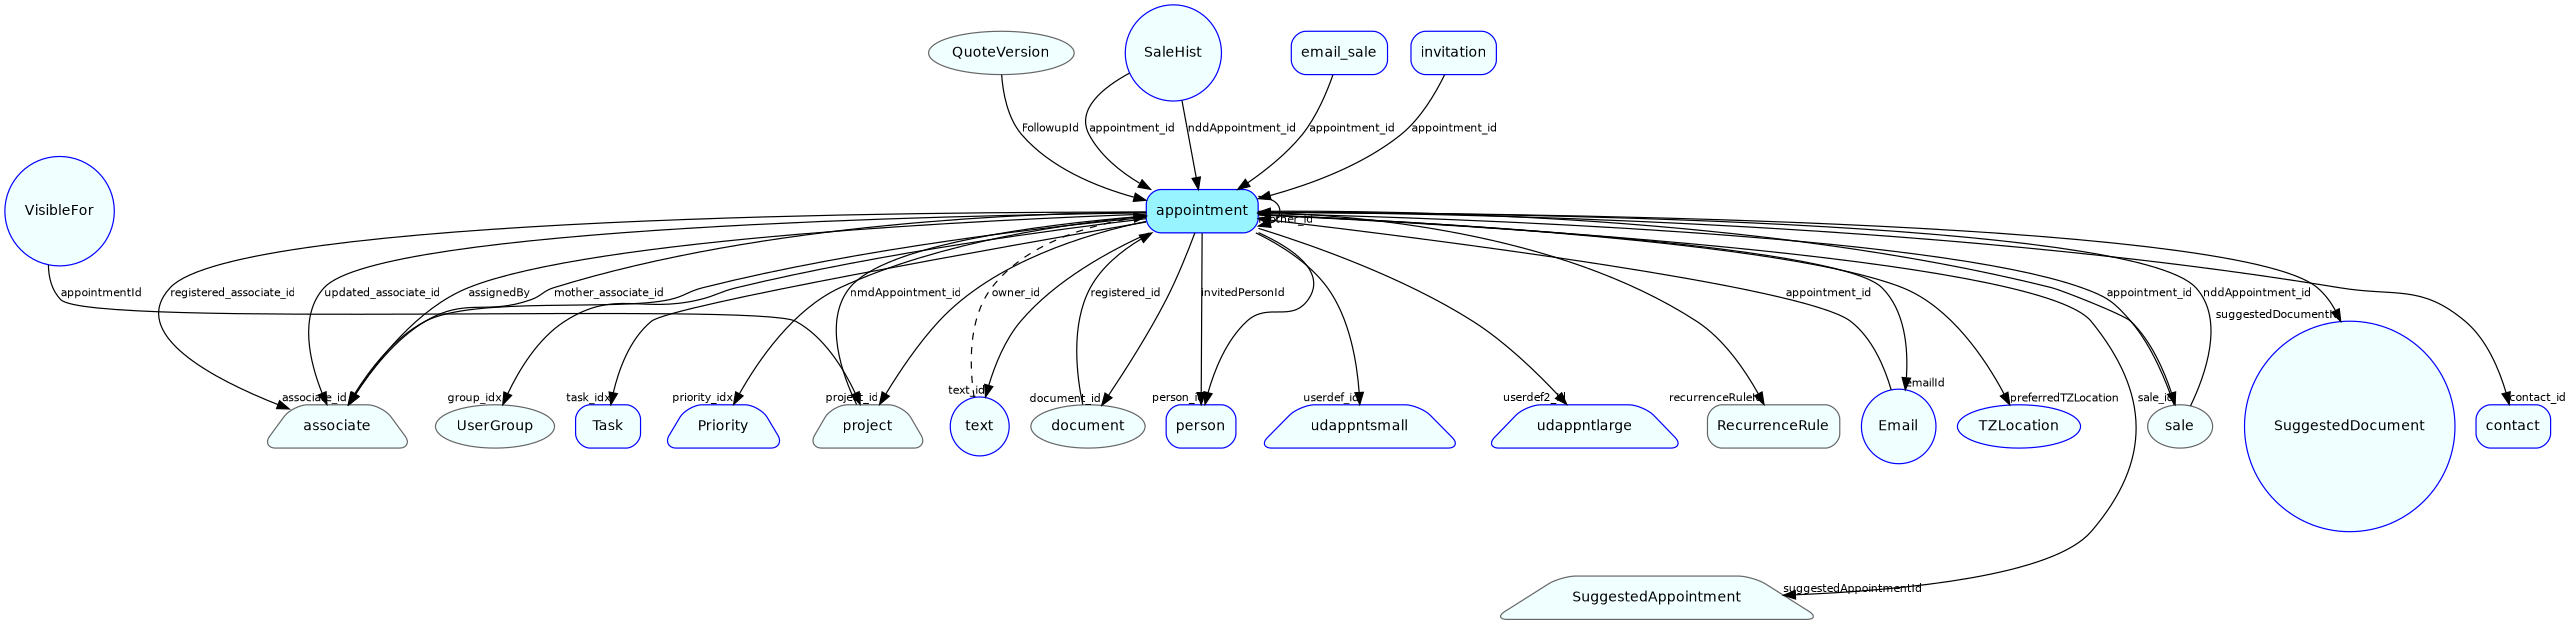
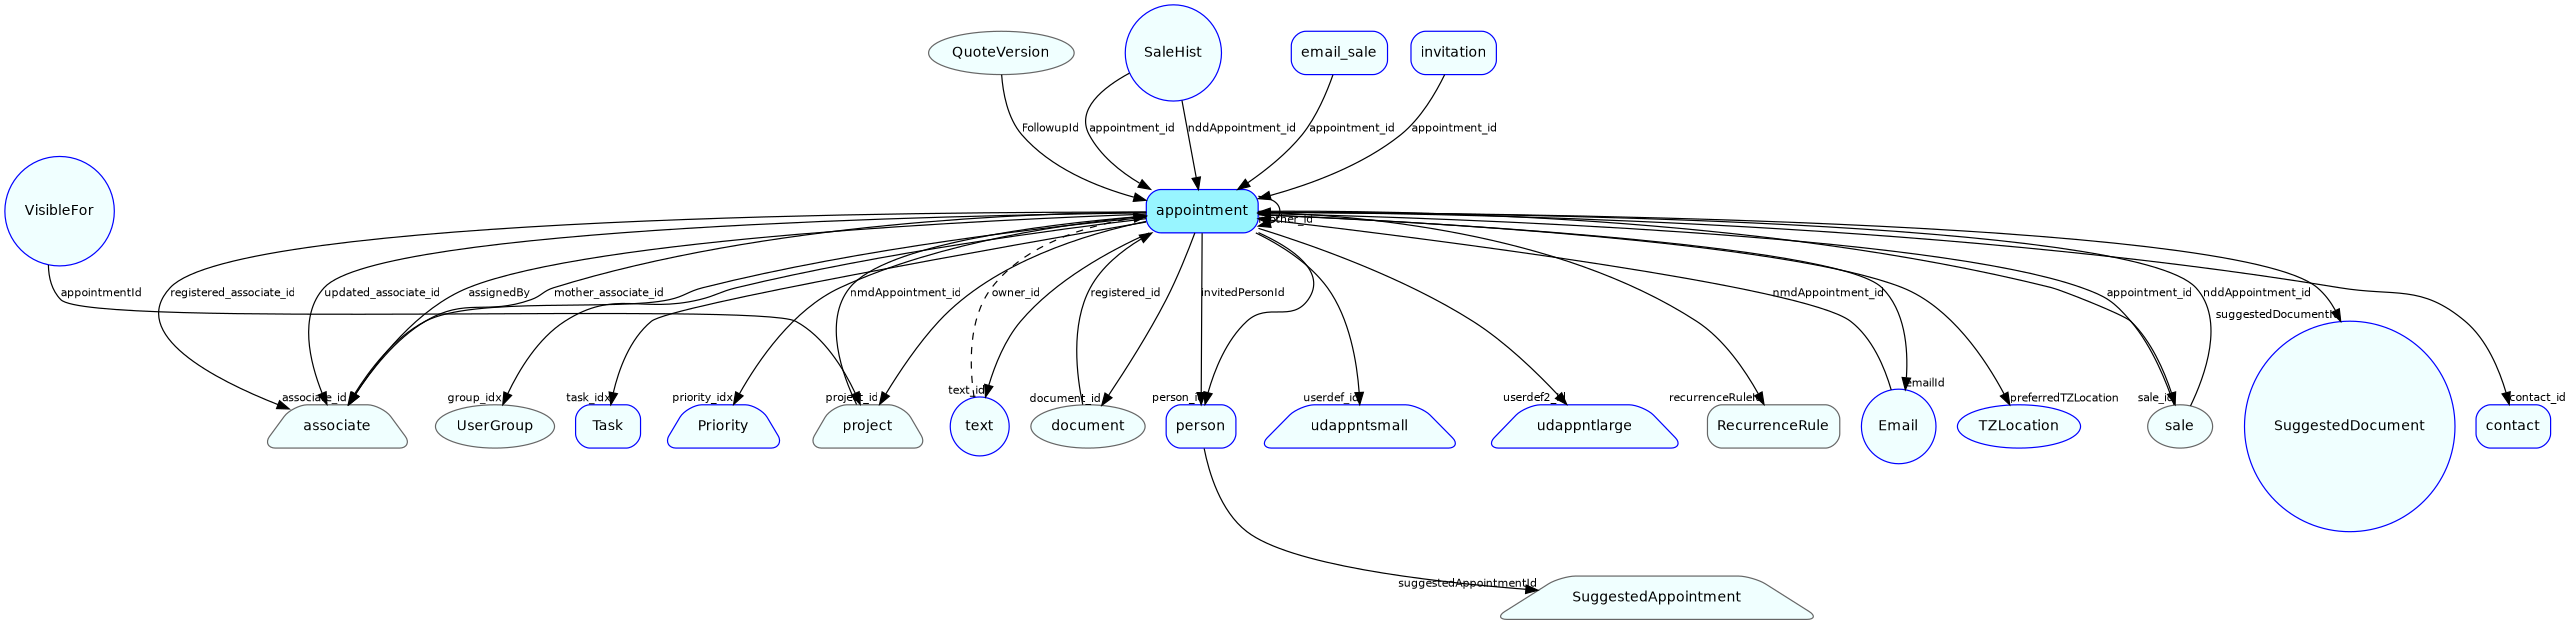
(1947, 276) -> (1336, 564)
(1829, 294) -> (1829, 294)
